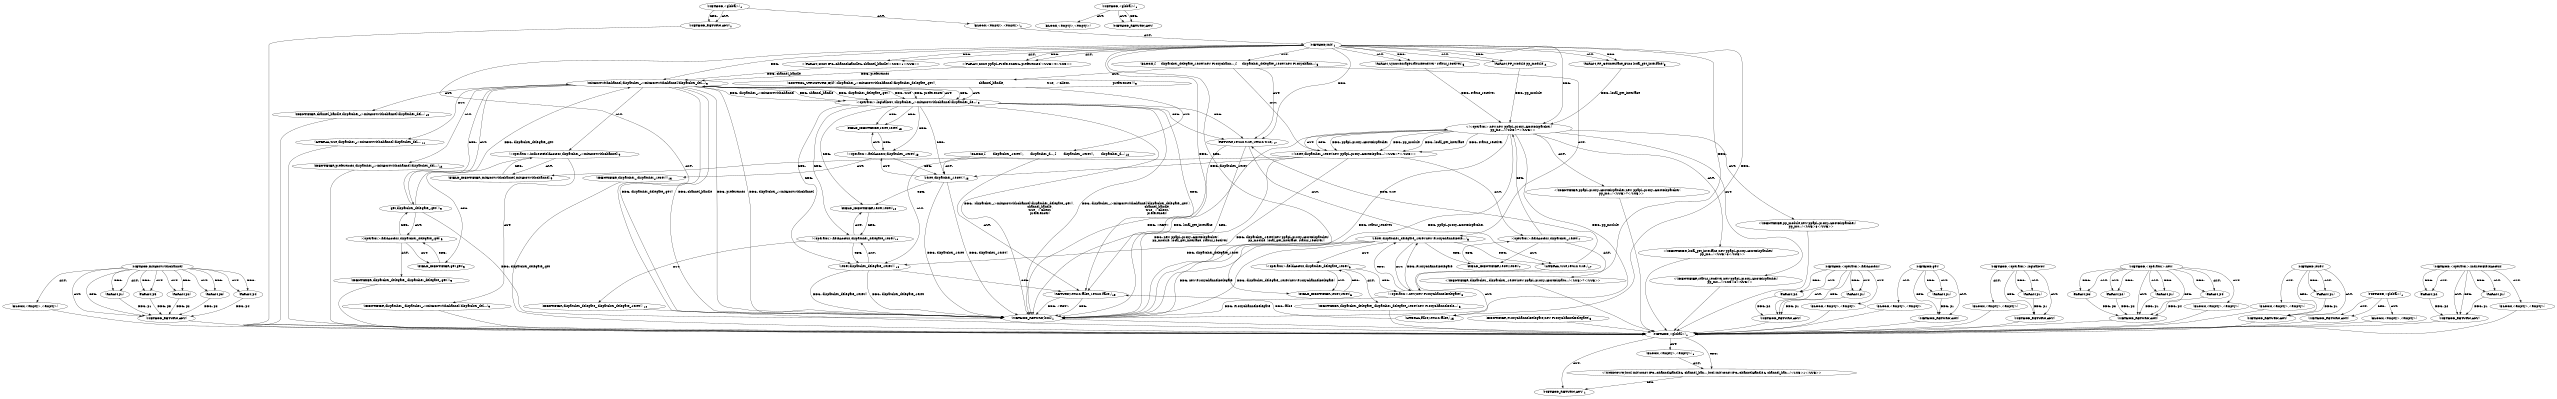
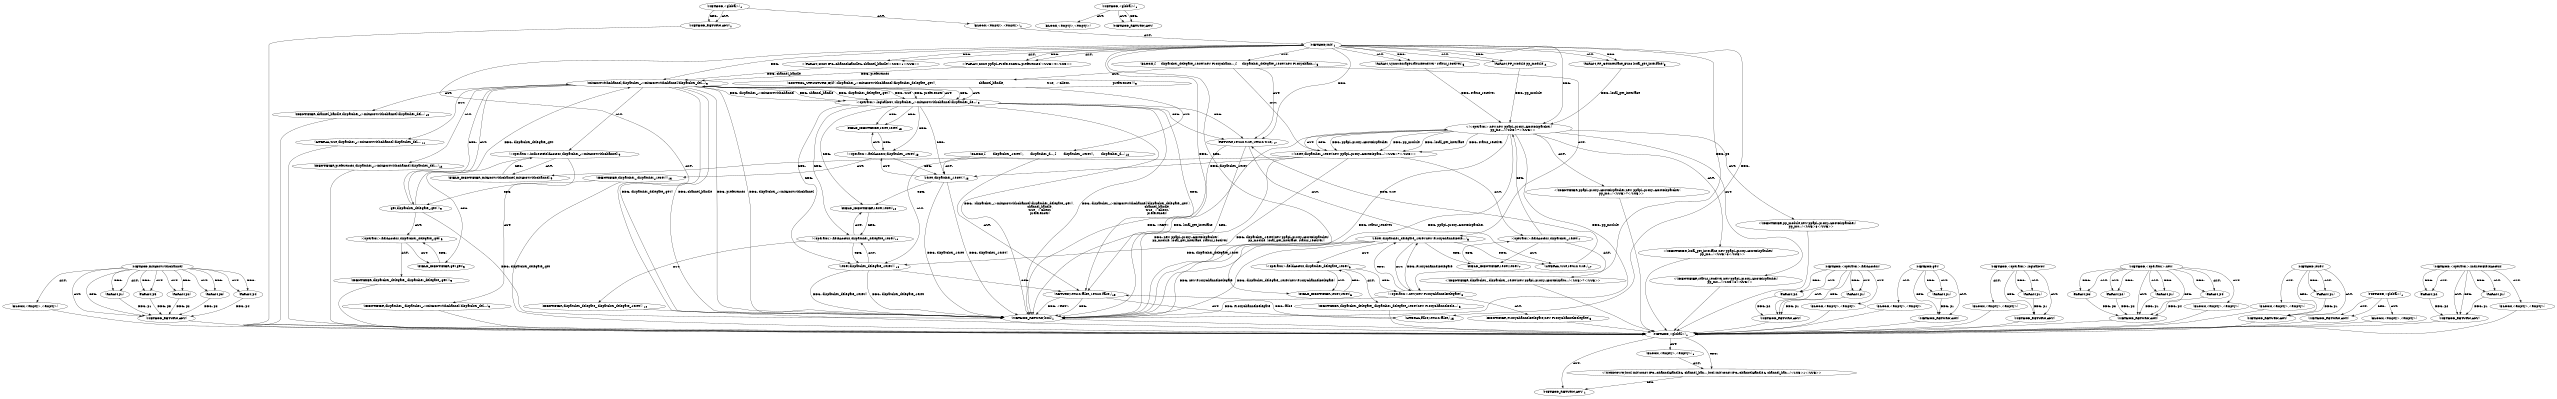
(1723, 154) -> (1723, 154)
(399, 223) -> (511, 185)
(1419, 287) -> (1250, 313)
none -> (1492, 304)
